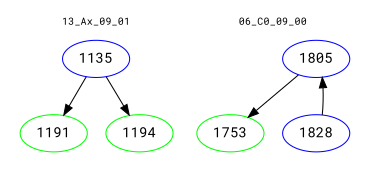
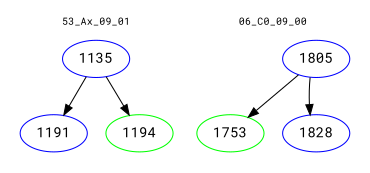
(97, 22) -> (97, 22)
(323, 101) -> (309, 91)
(54, 133) -> (54, 133)
